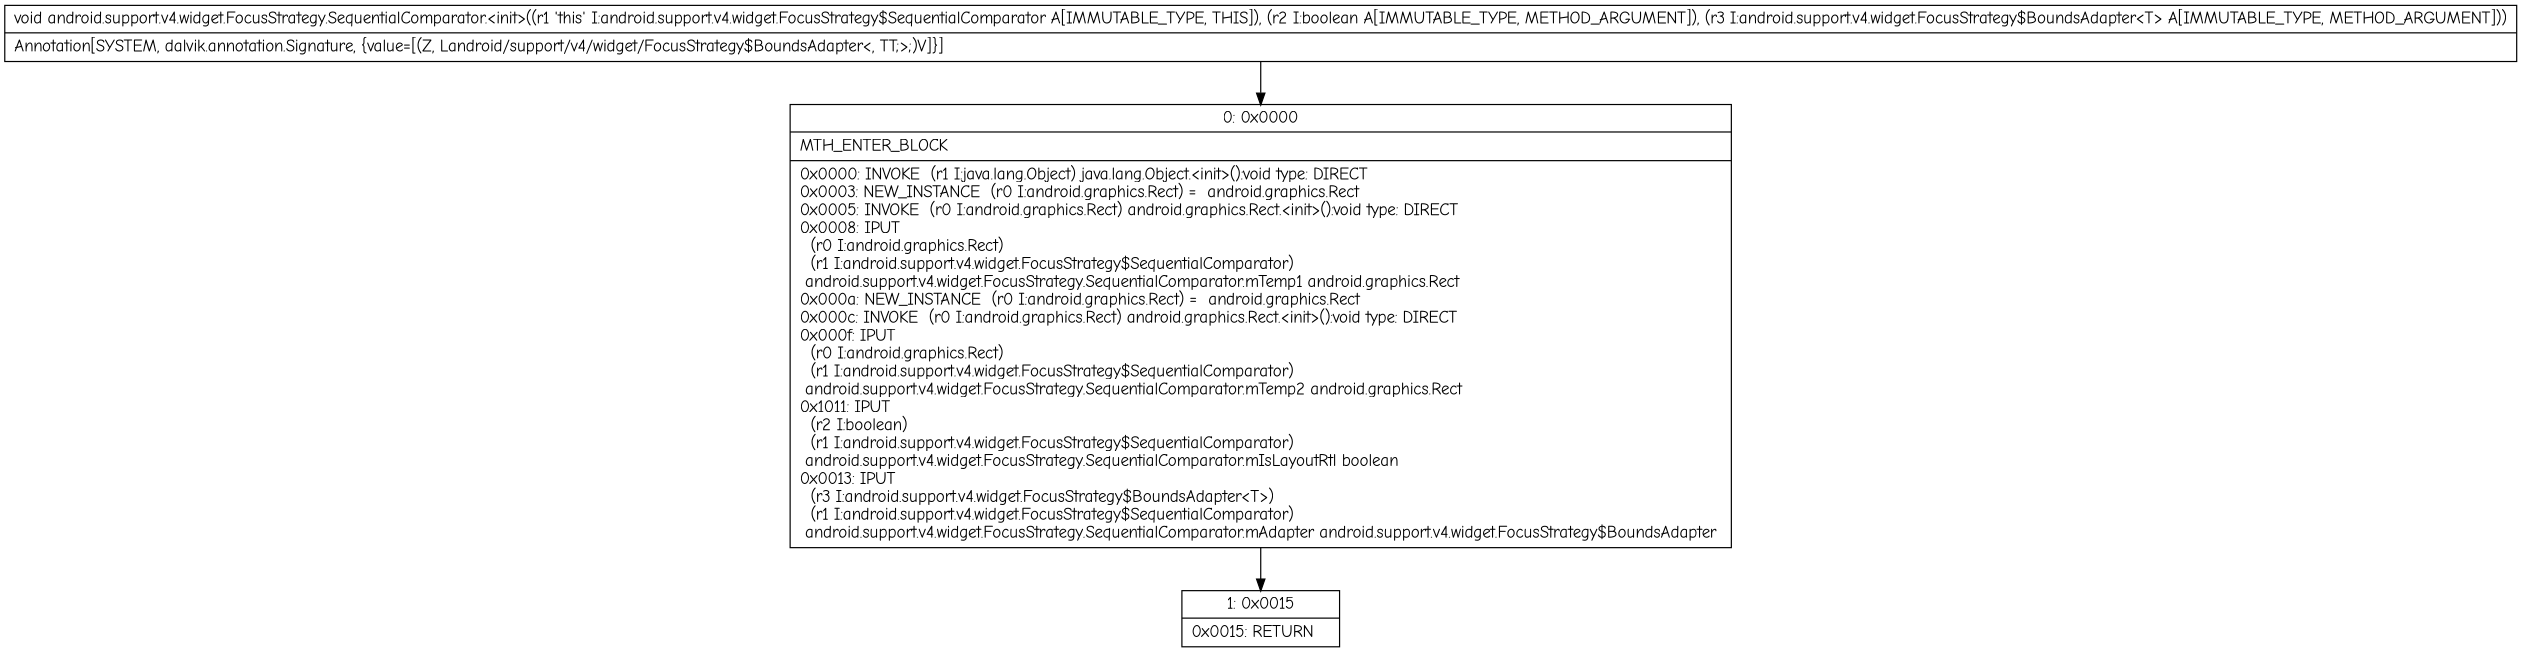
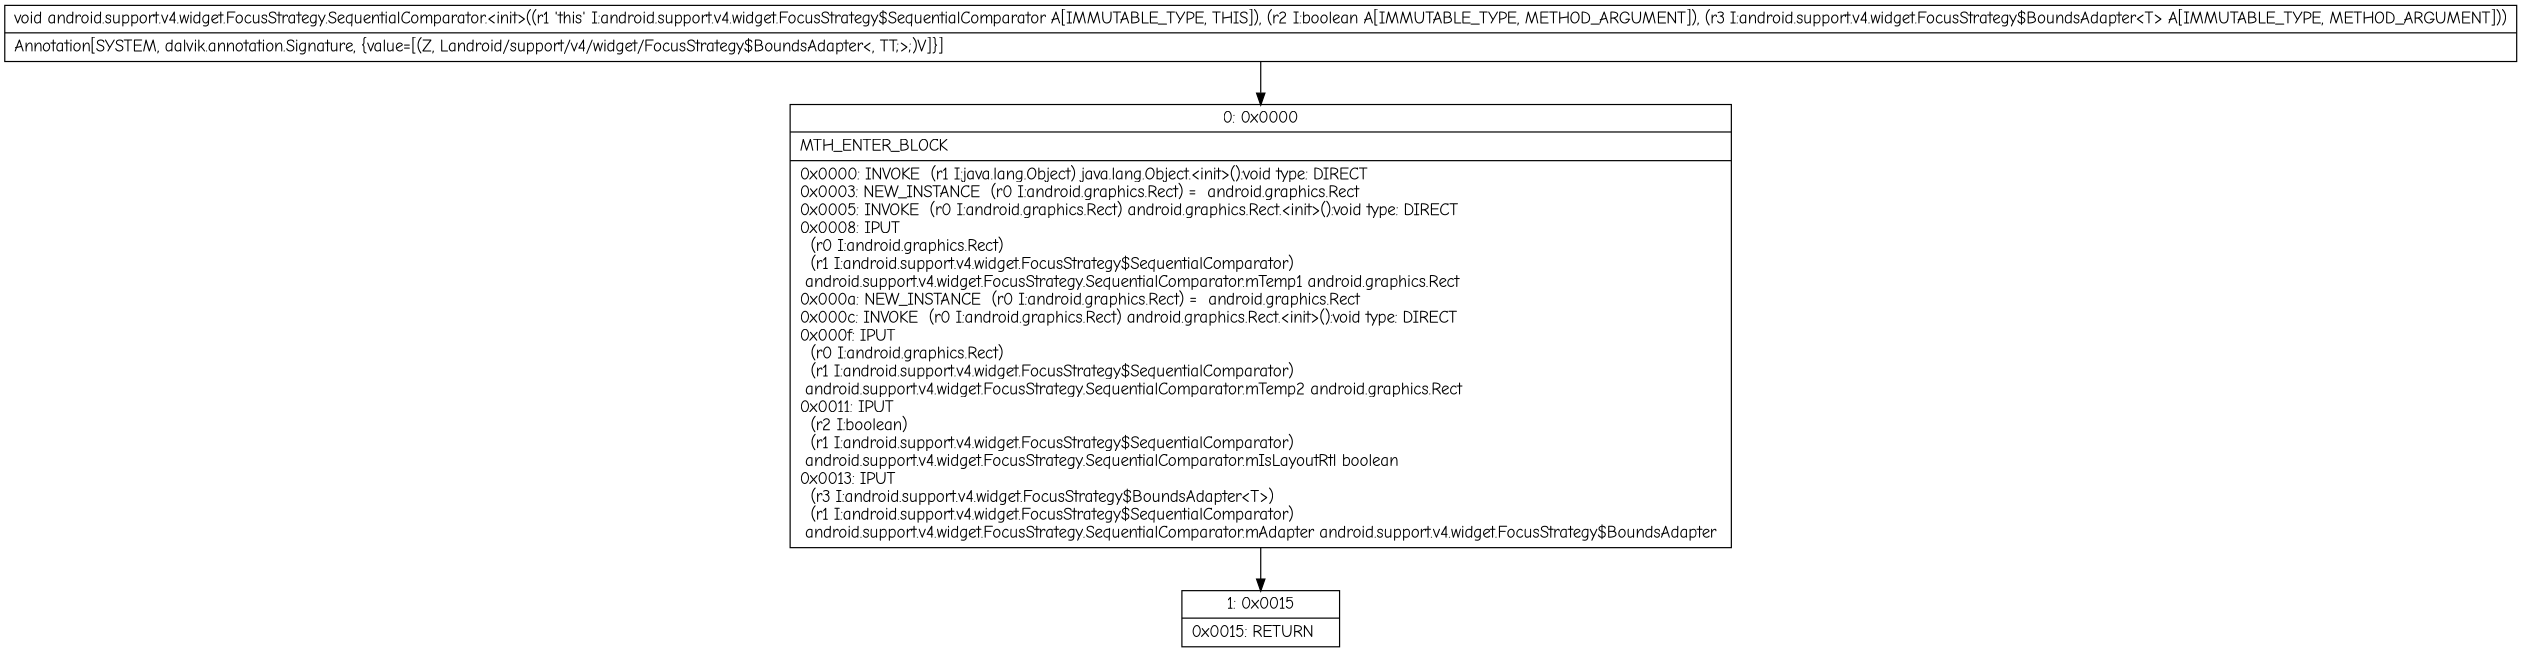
(850, 407) -> (852, 407)
